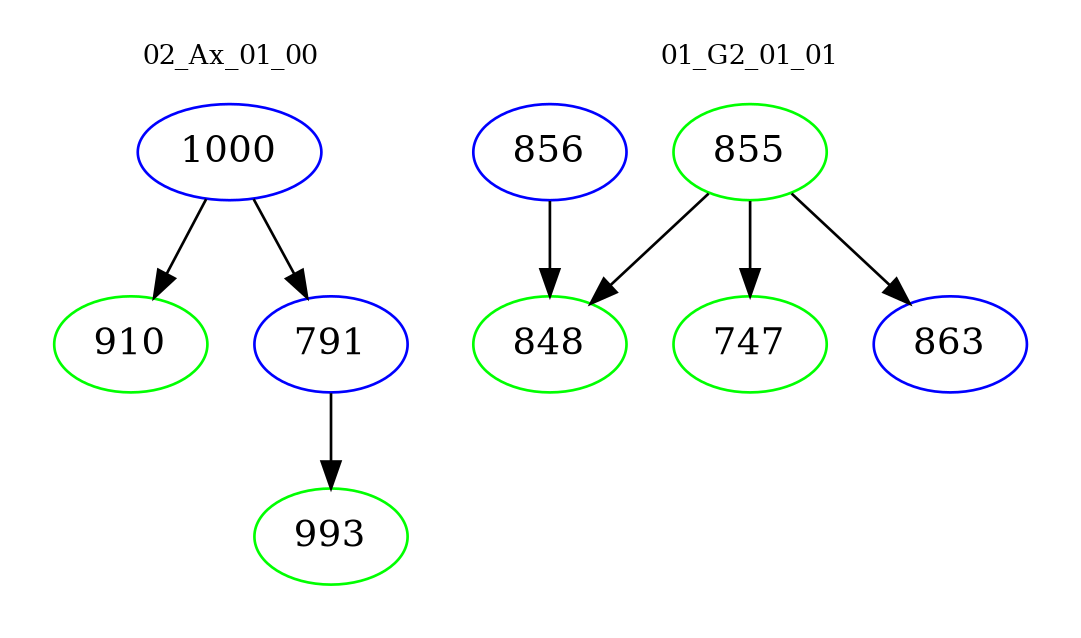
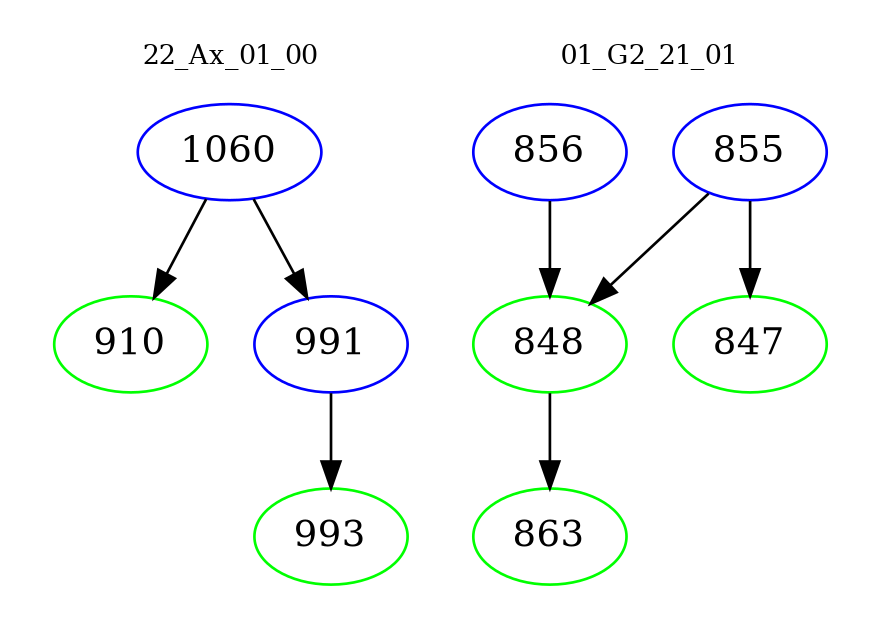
(231, 57) -> (231, 57)
(750, 57) -> (650, 57)
(230, 152) -> (230, 152)
(750, 152) -> (750, 152)
(841, 239) -> (550, 427)
(331, 344) -> (331, 344)
(750, 344) -> (750, 344)
(950, 344) -> (550, 537)
